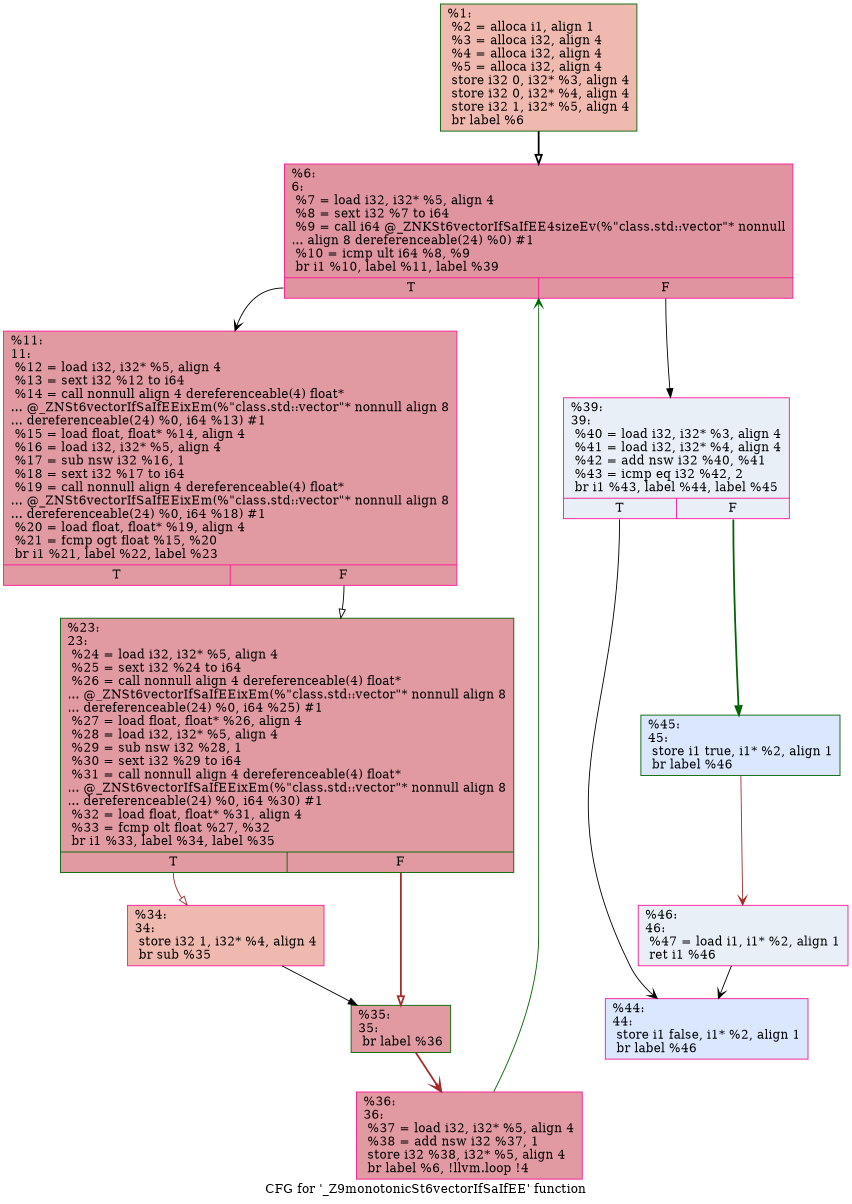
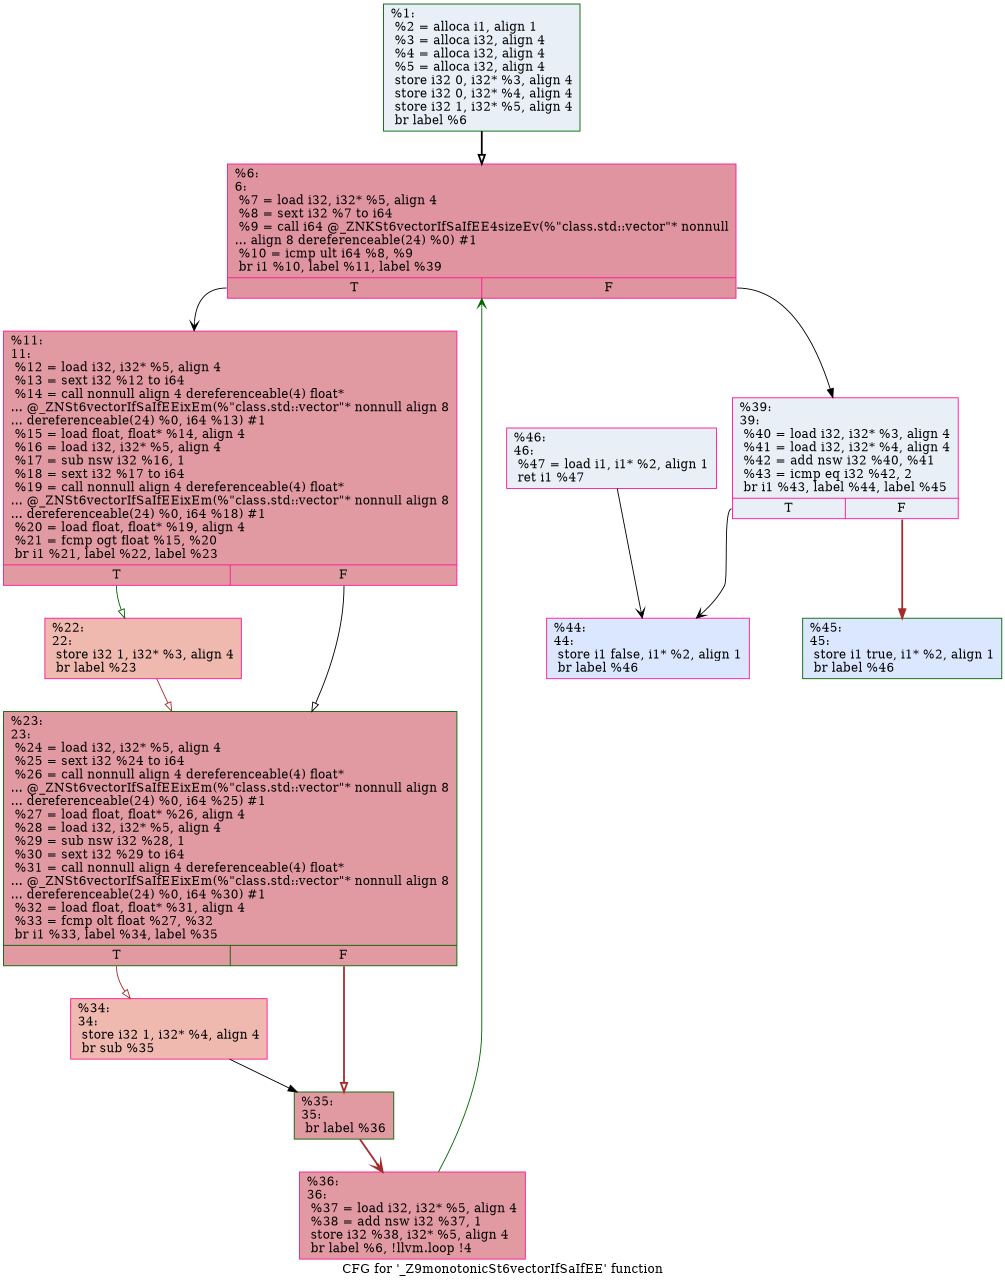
(539, 68) -> (482, 68)
(735, 613) -> (902, 564)
none -> (143, 648)
(742, 836) -> none
(681, 955) -> (549, 478)
